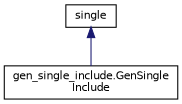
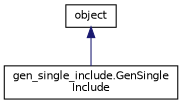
(91, 16) -> (91, 16)
